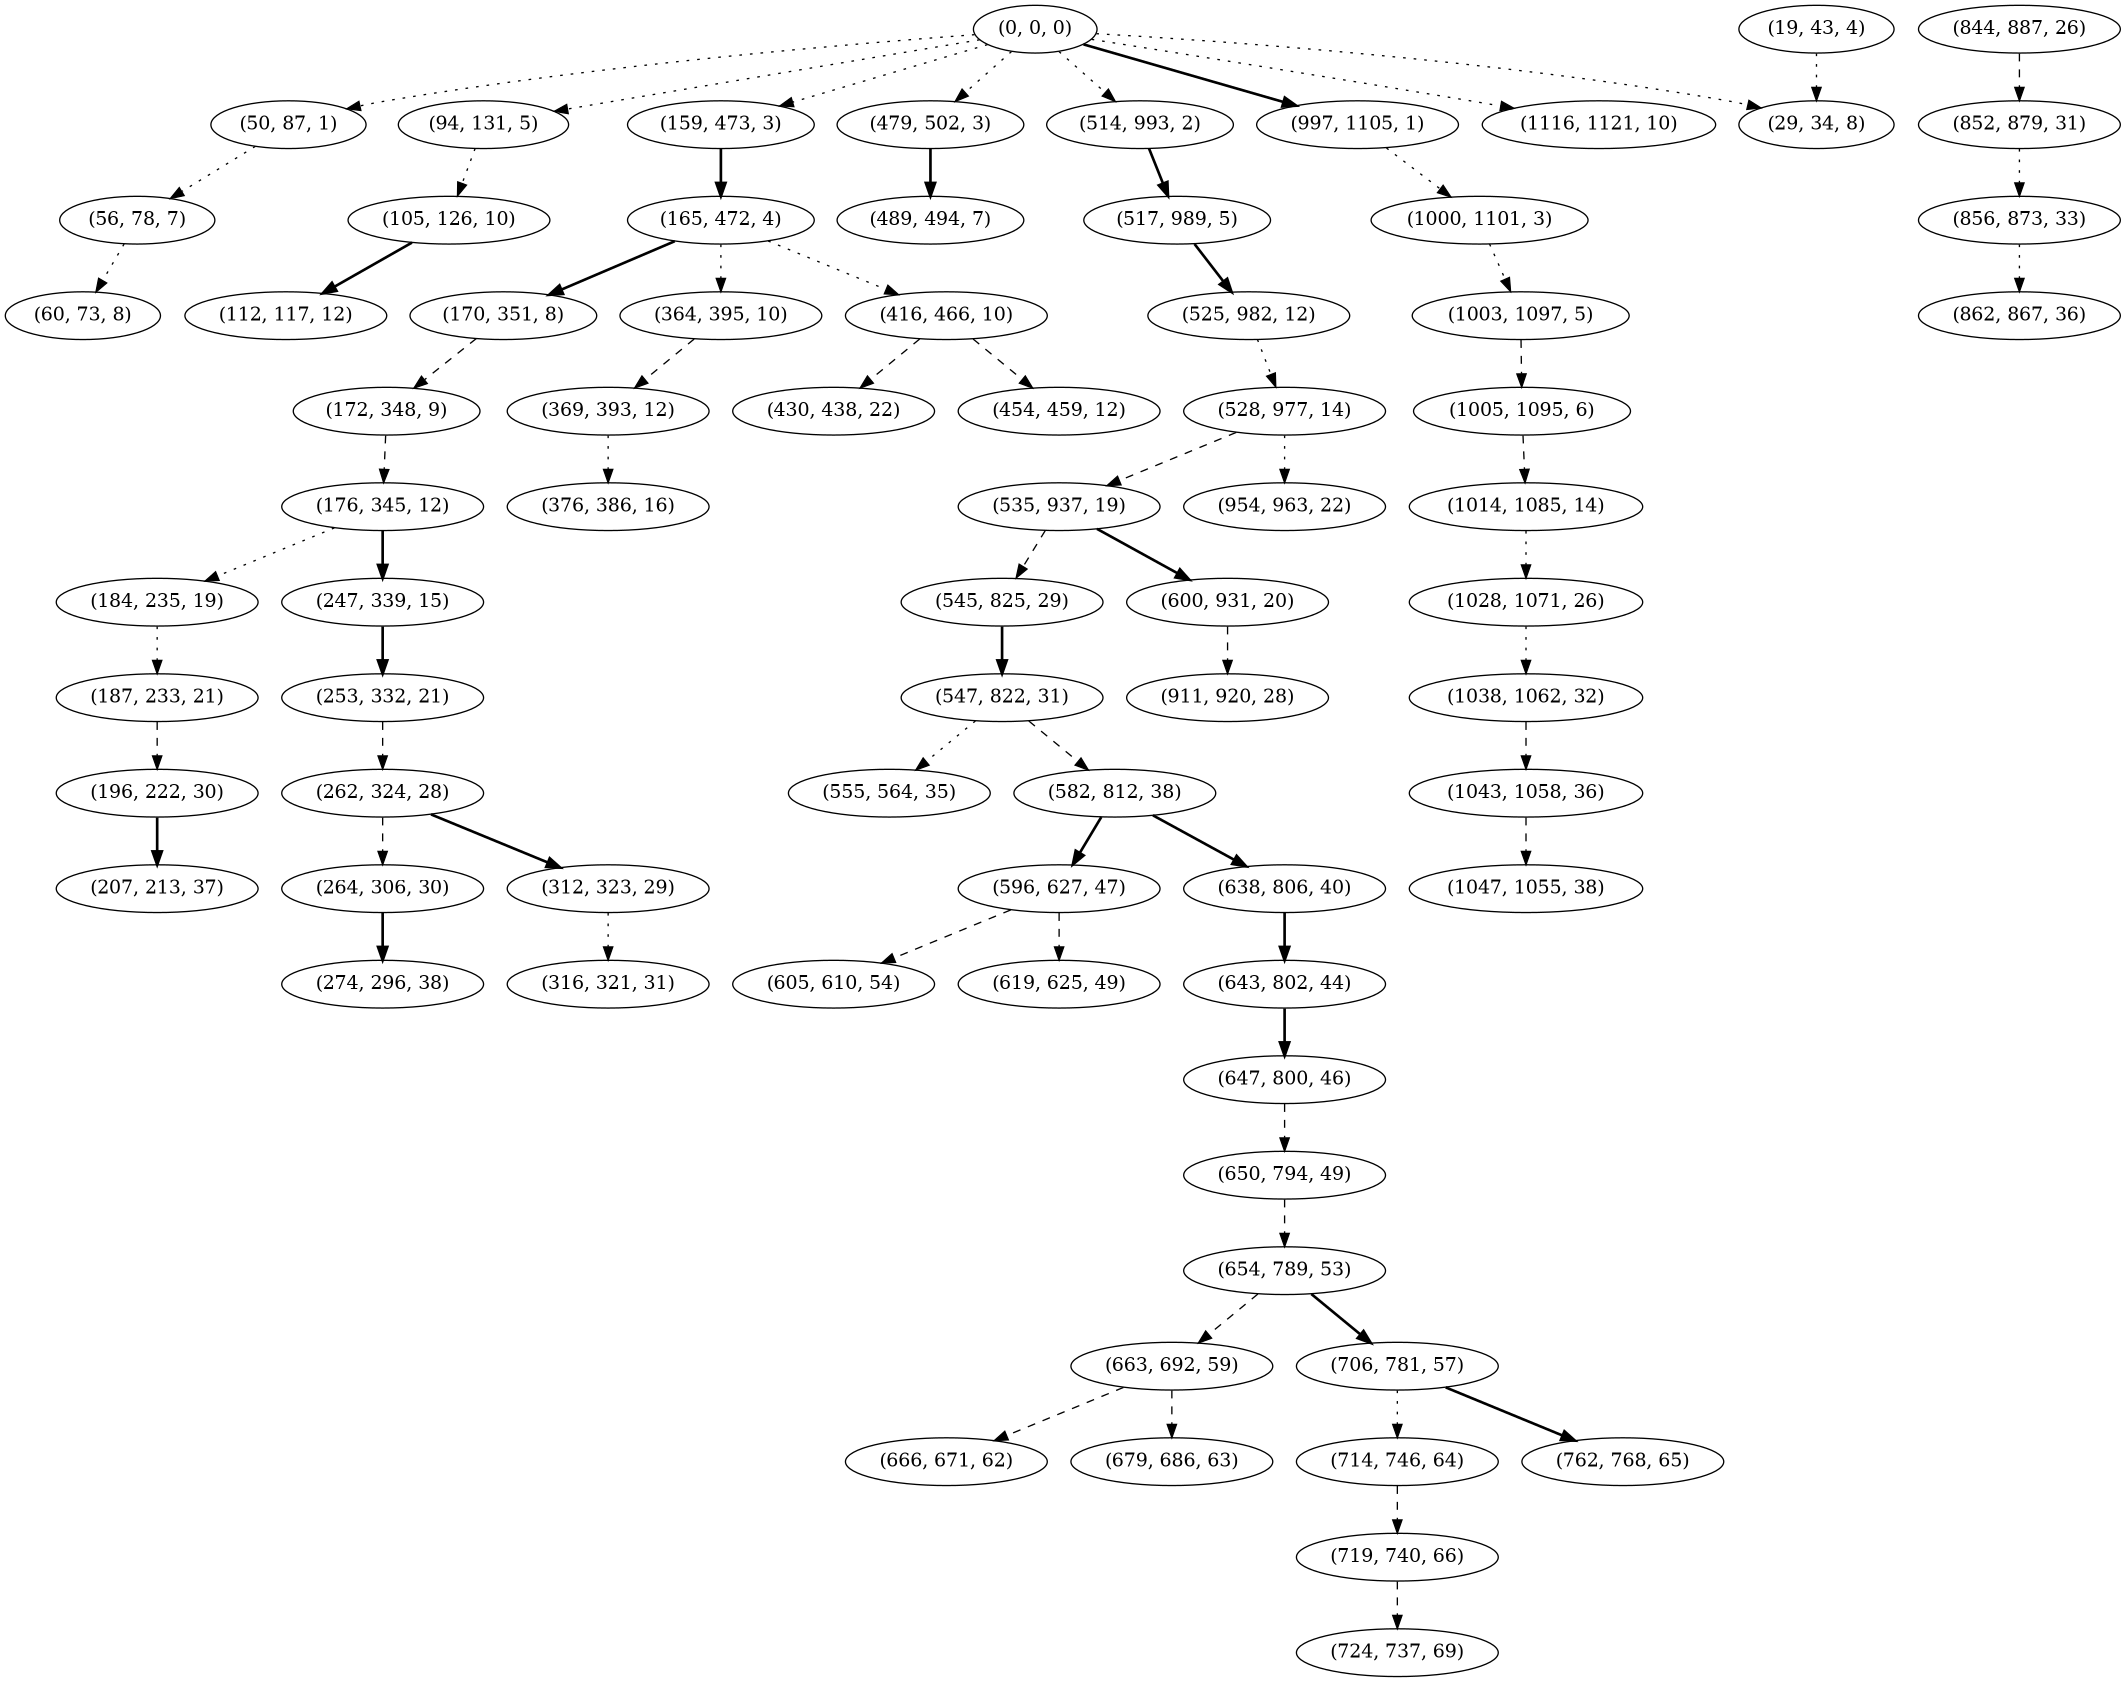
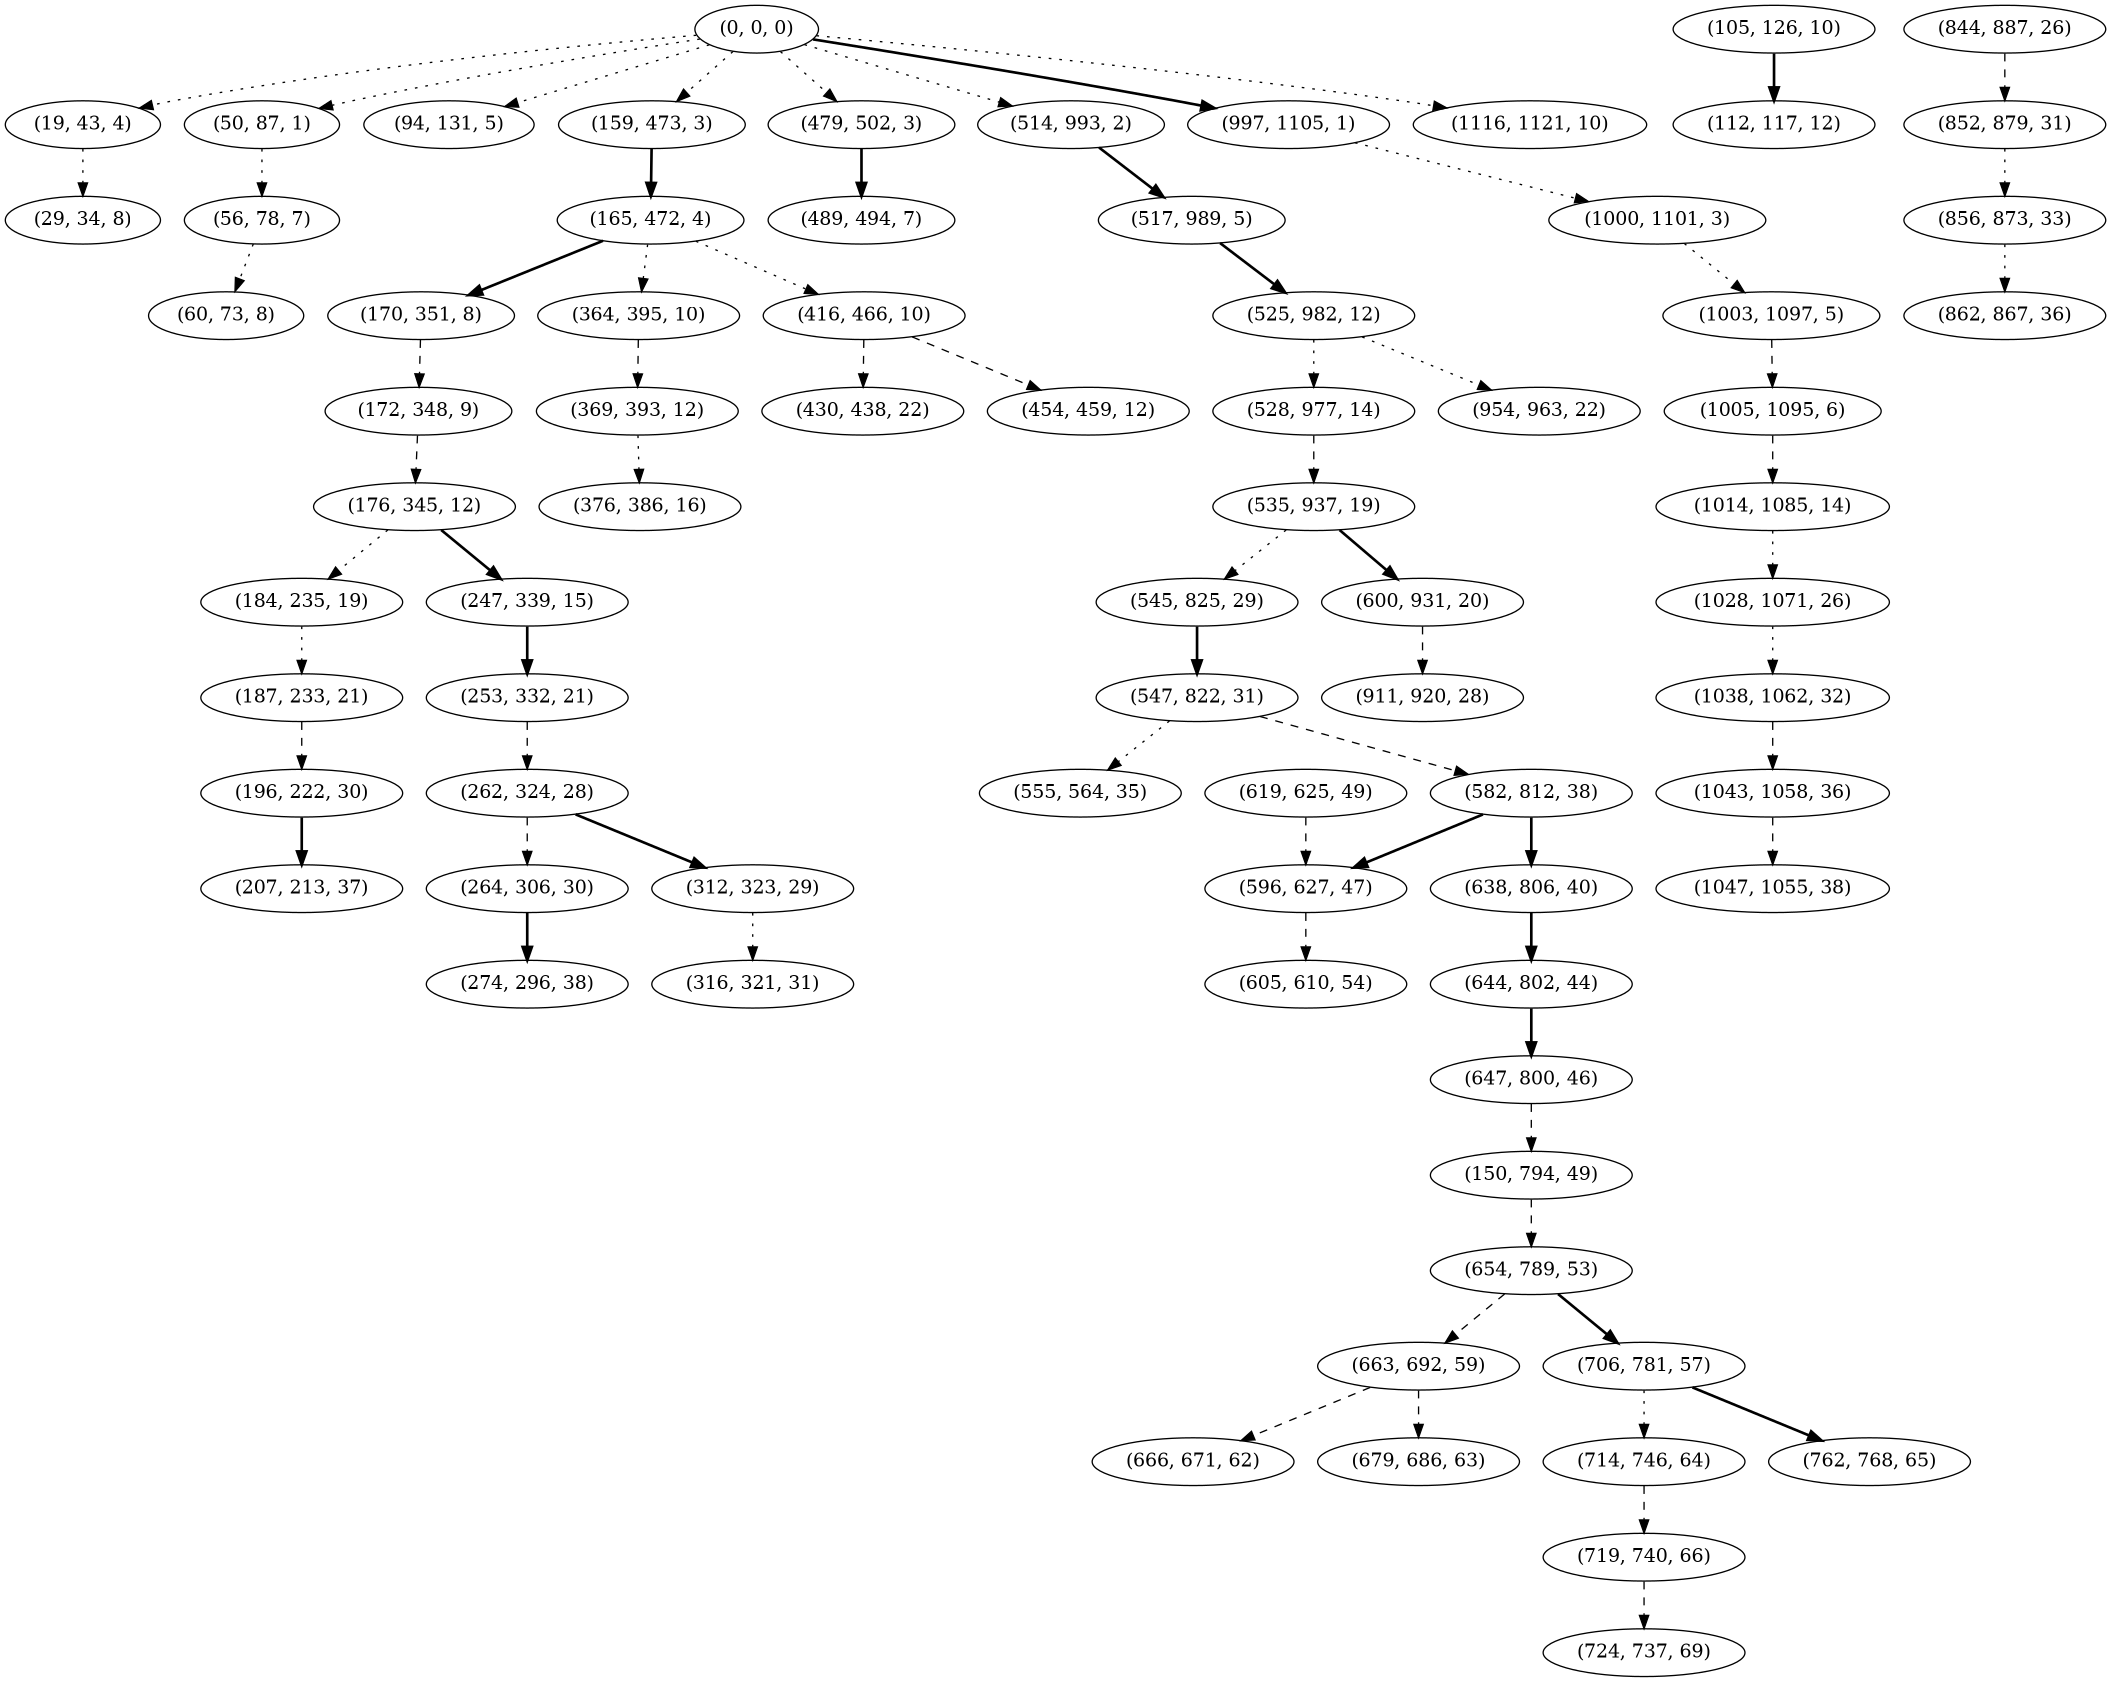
(1423, 60) -> (424, 63)
(469, 166) -> none
(1285, 452) -> (1421, 361)
(1034, 548) -> (1261, 550)
(1059, 930) -> (1306, 834)
(1285, 984) -> (1531, 984)
(1285, 1175) -> (1531, 1175)
